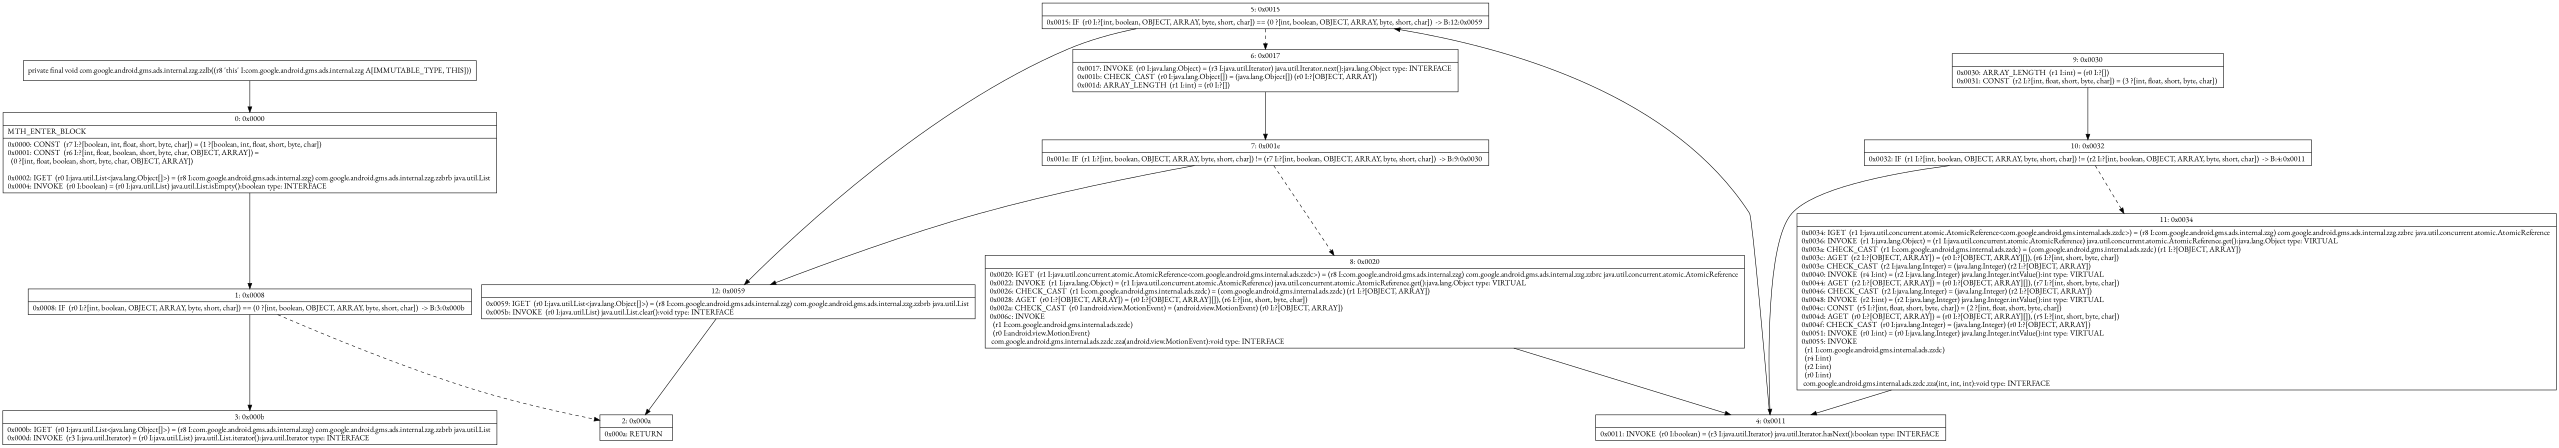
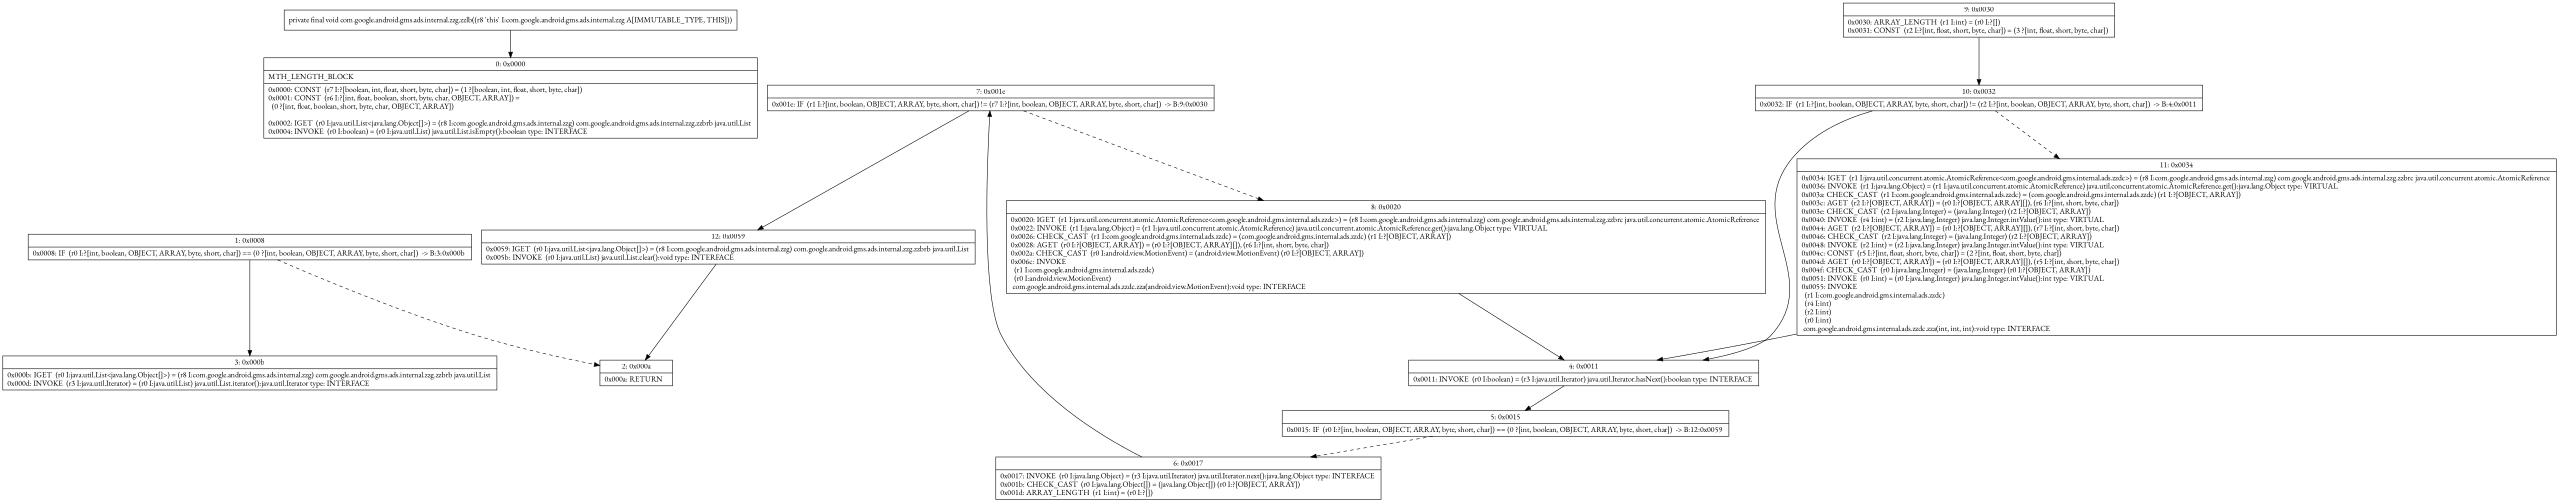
(927, 130) -> none
(47, 131) -> (311, 77)
(250, 238) -> none
